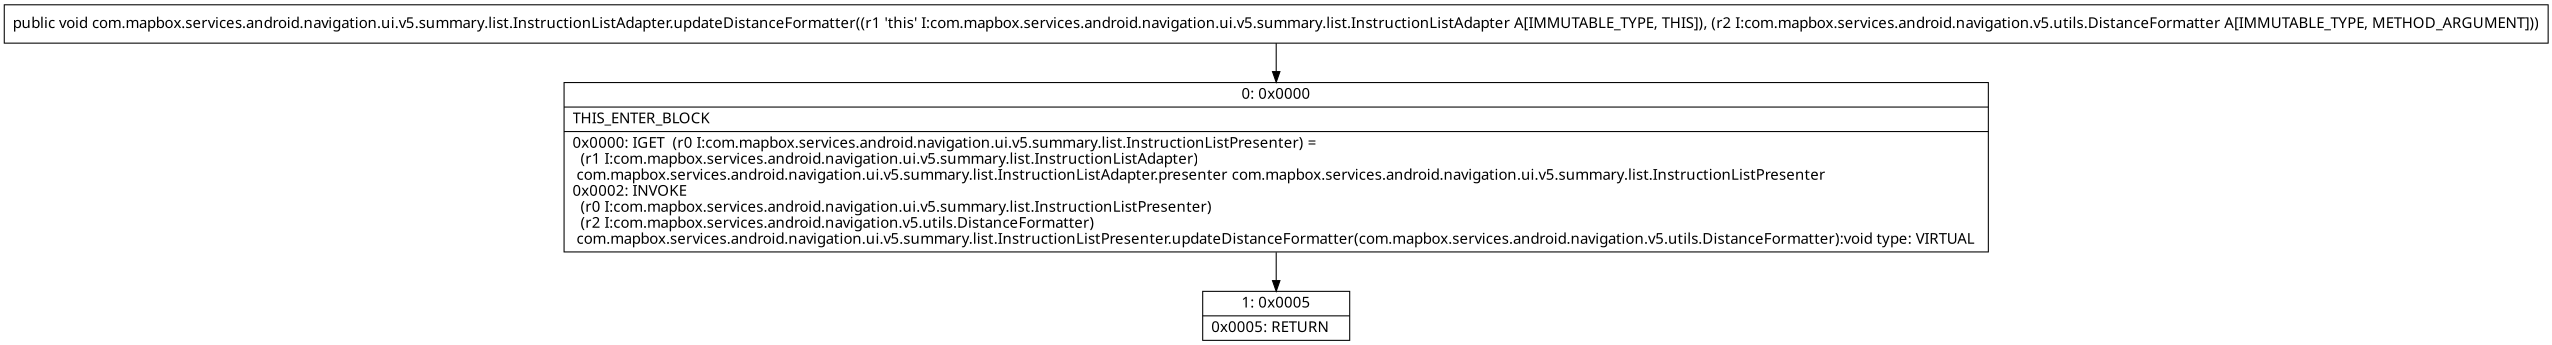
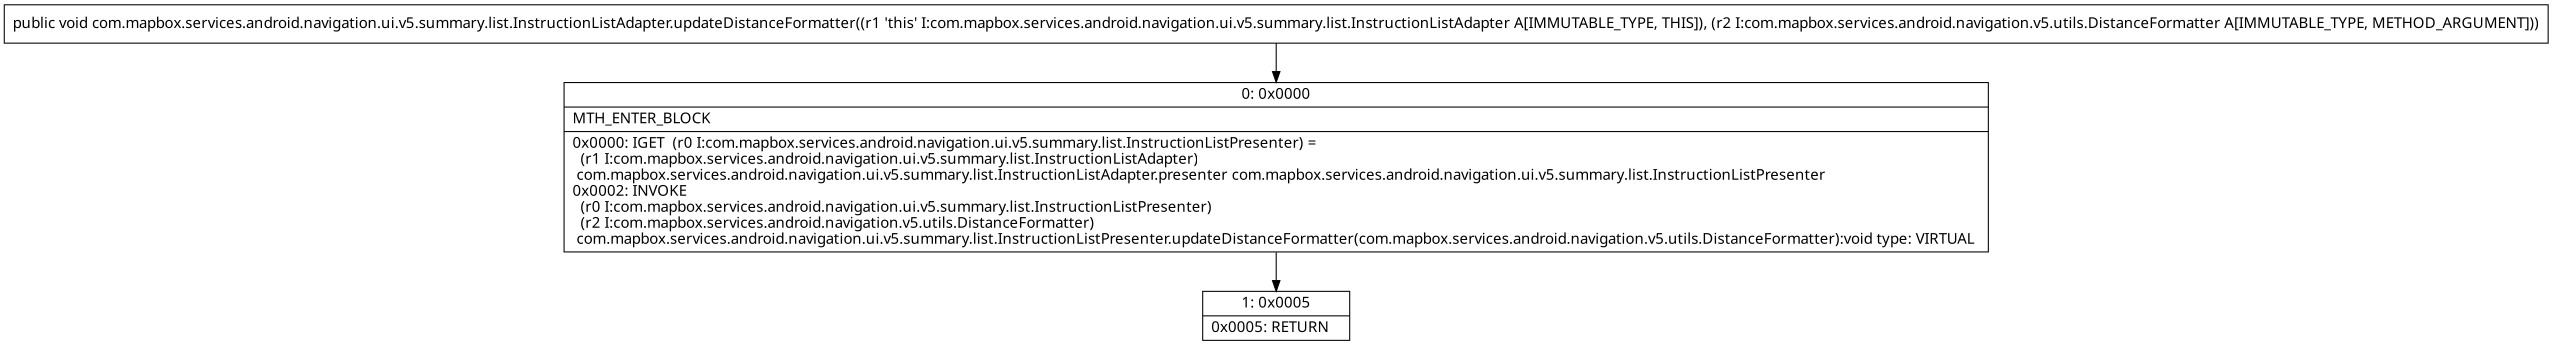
(642, 119) -> (642, 119)
